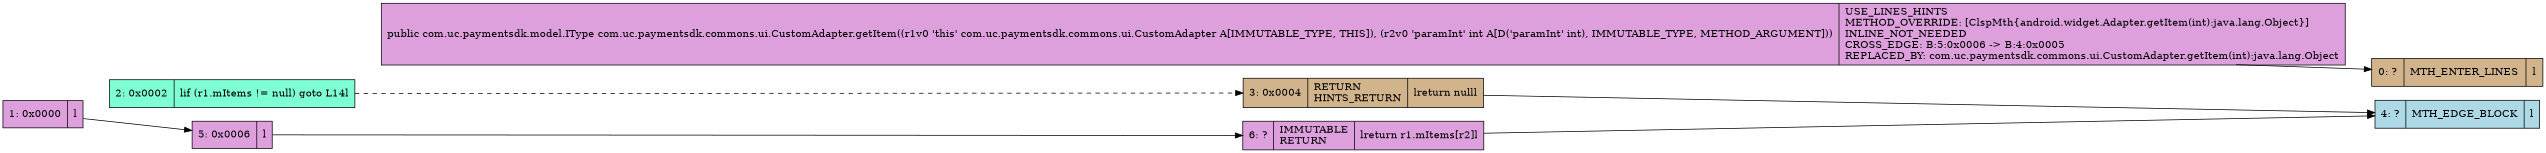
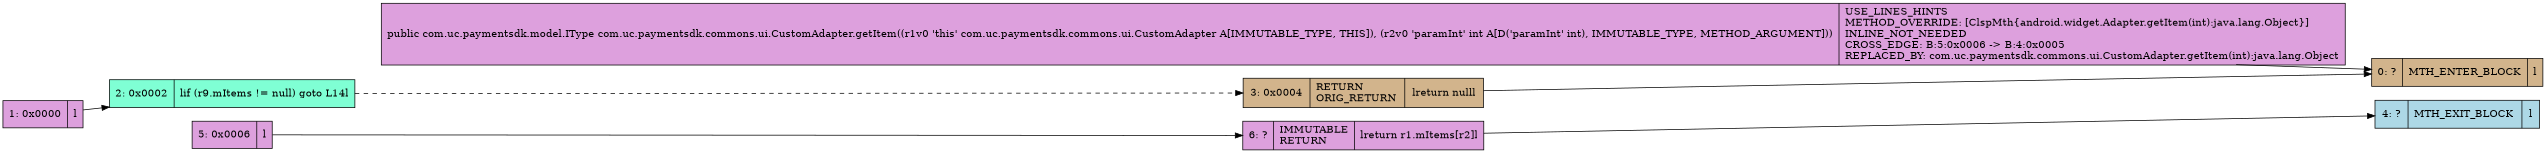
(2464, 72) -> (2465, 72)
(264, 93) -> (264, 93)
(1358, 98) -> (1356, 98)
(1925, 104) -> (1924, 82)
(2465, 114) -> (2464, 114)
(134, 124) -> (93, 109)
